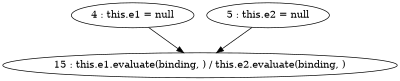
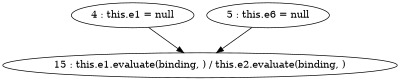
(268, 15) -> (268, 15)
